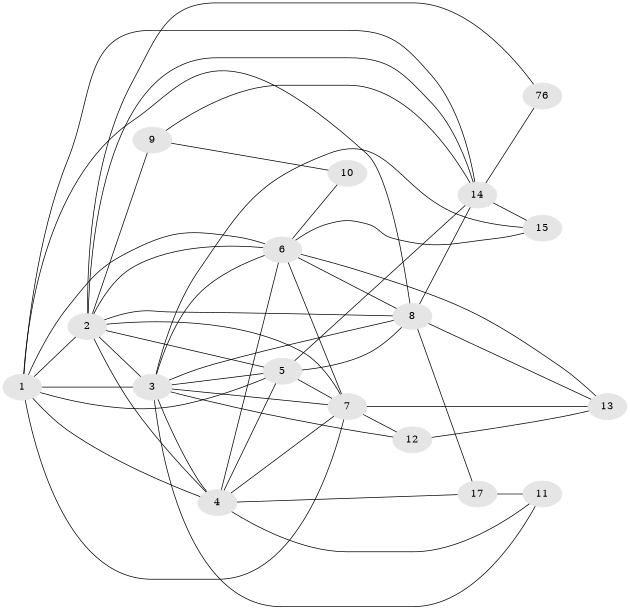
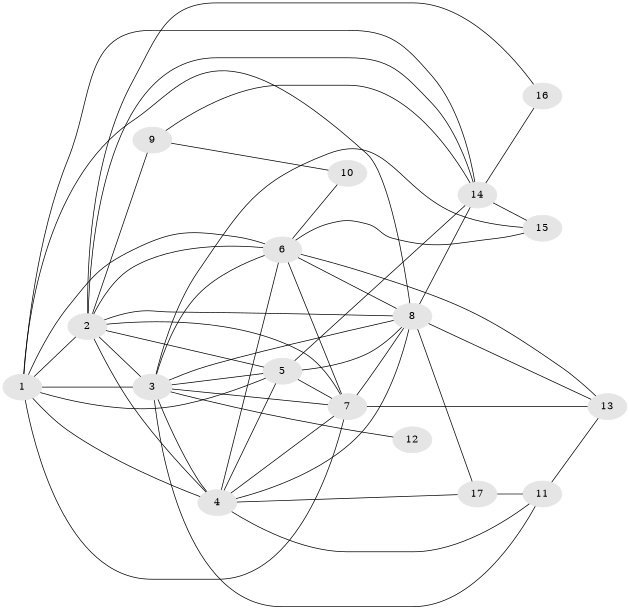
(542, 96) -> (542, 96)
(380, 423) -> (381, 362)
(511, 426) -> (575, 450)
none -> (351, 443)
